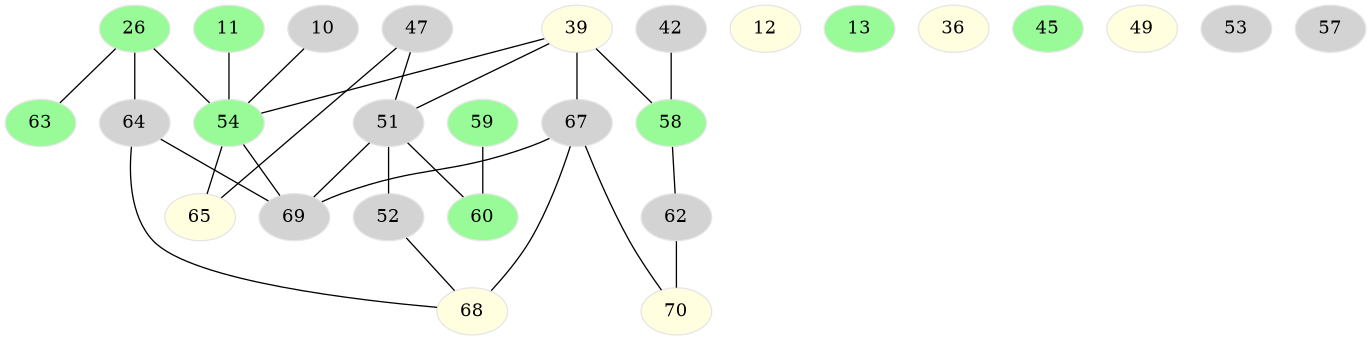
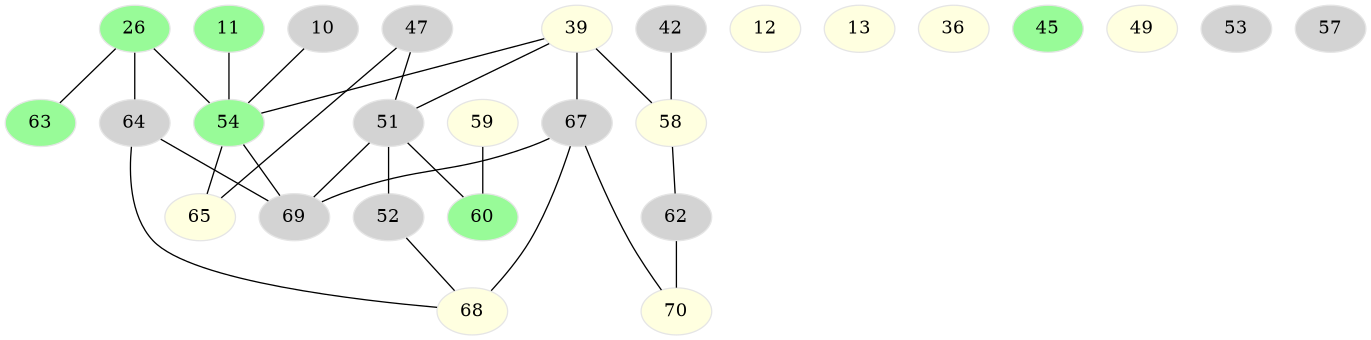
(860, 29) -> (860, 29)
(483, 123) -> (483, 123)
(671, 123) -> (671, 123)
